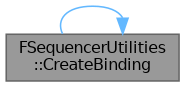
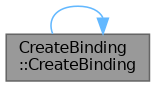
(93, 58) -> (78, 58)
